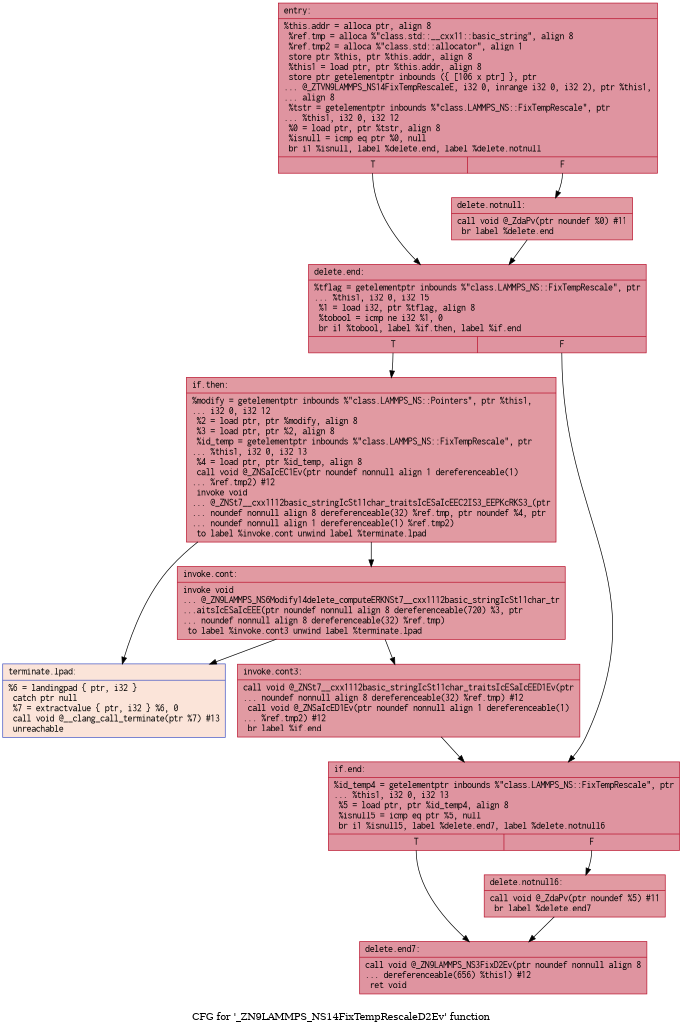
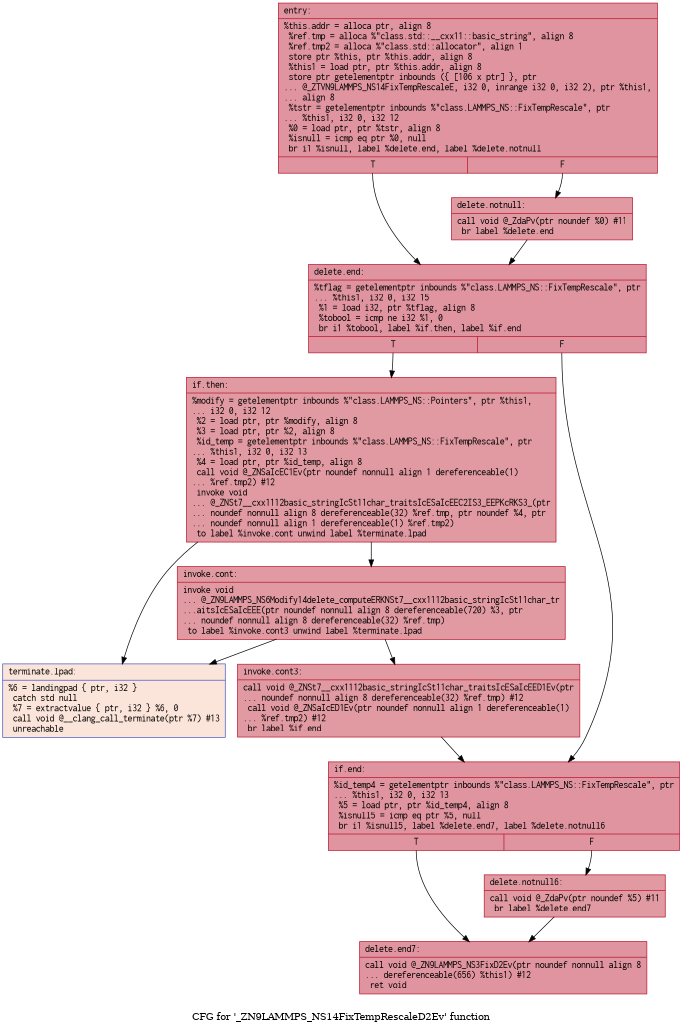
(43, 698) -> (43, 698)
